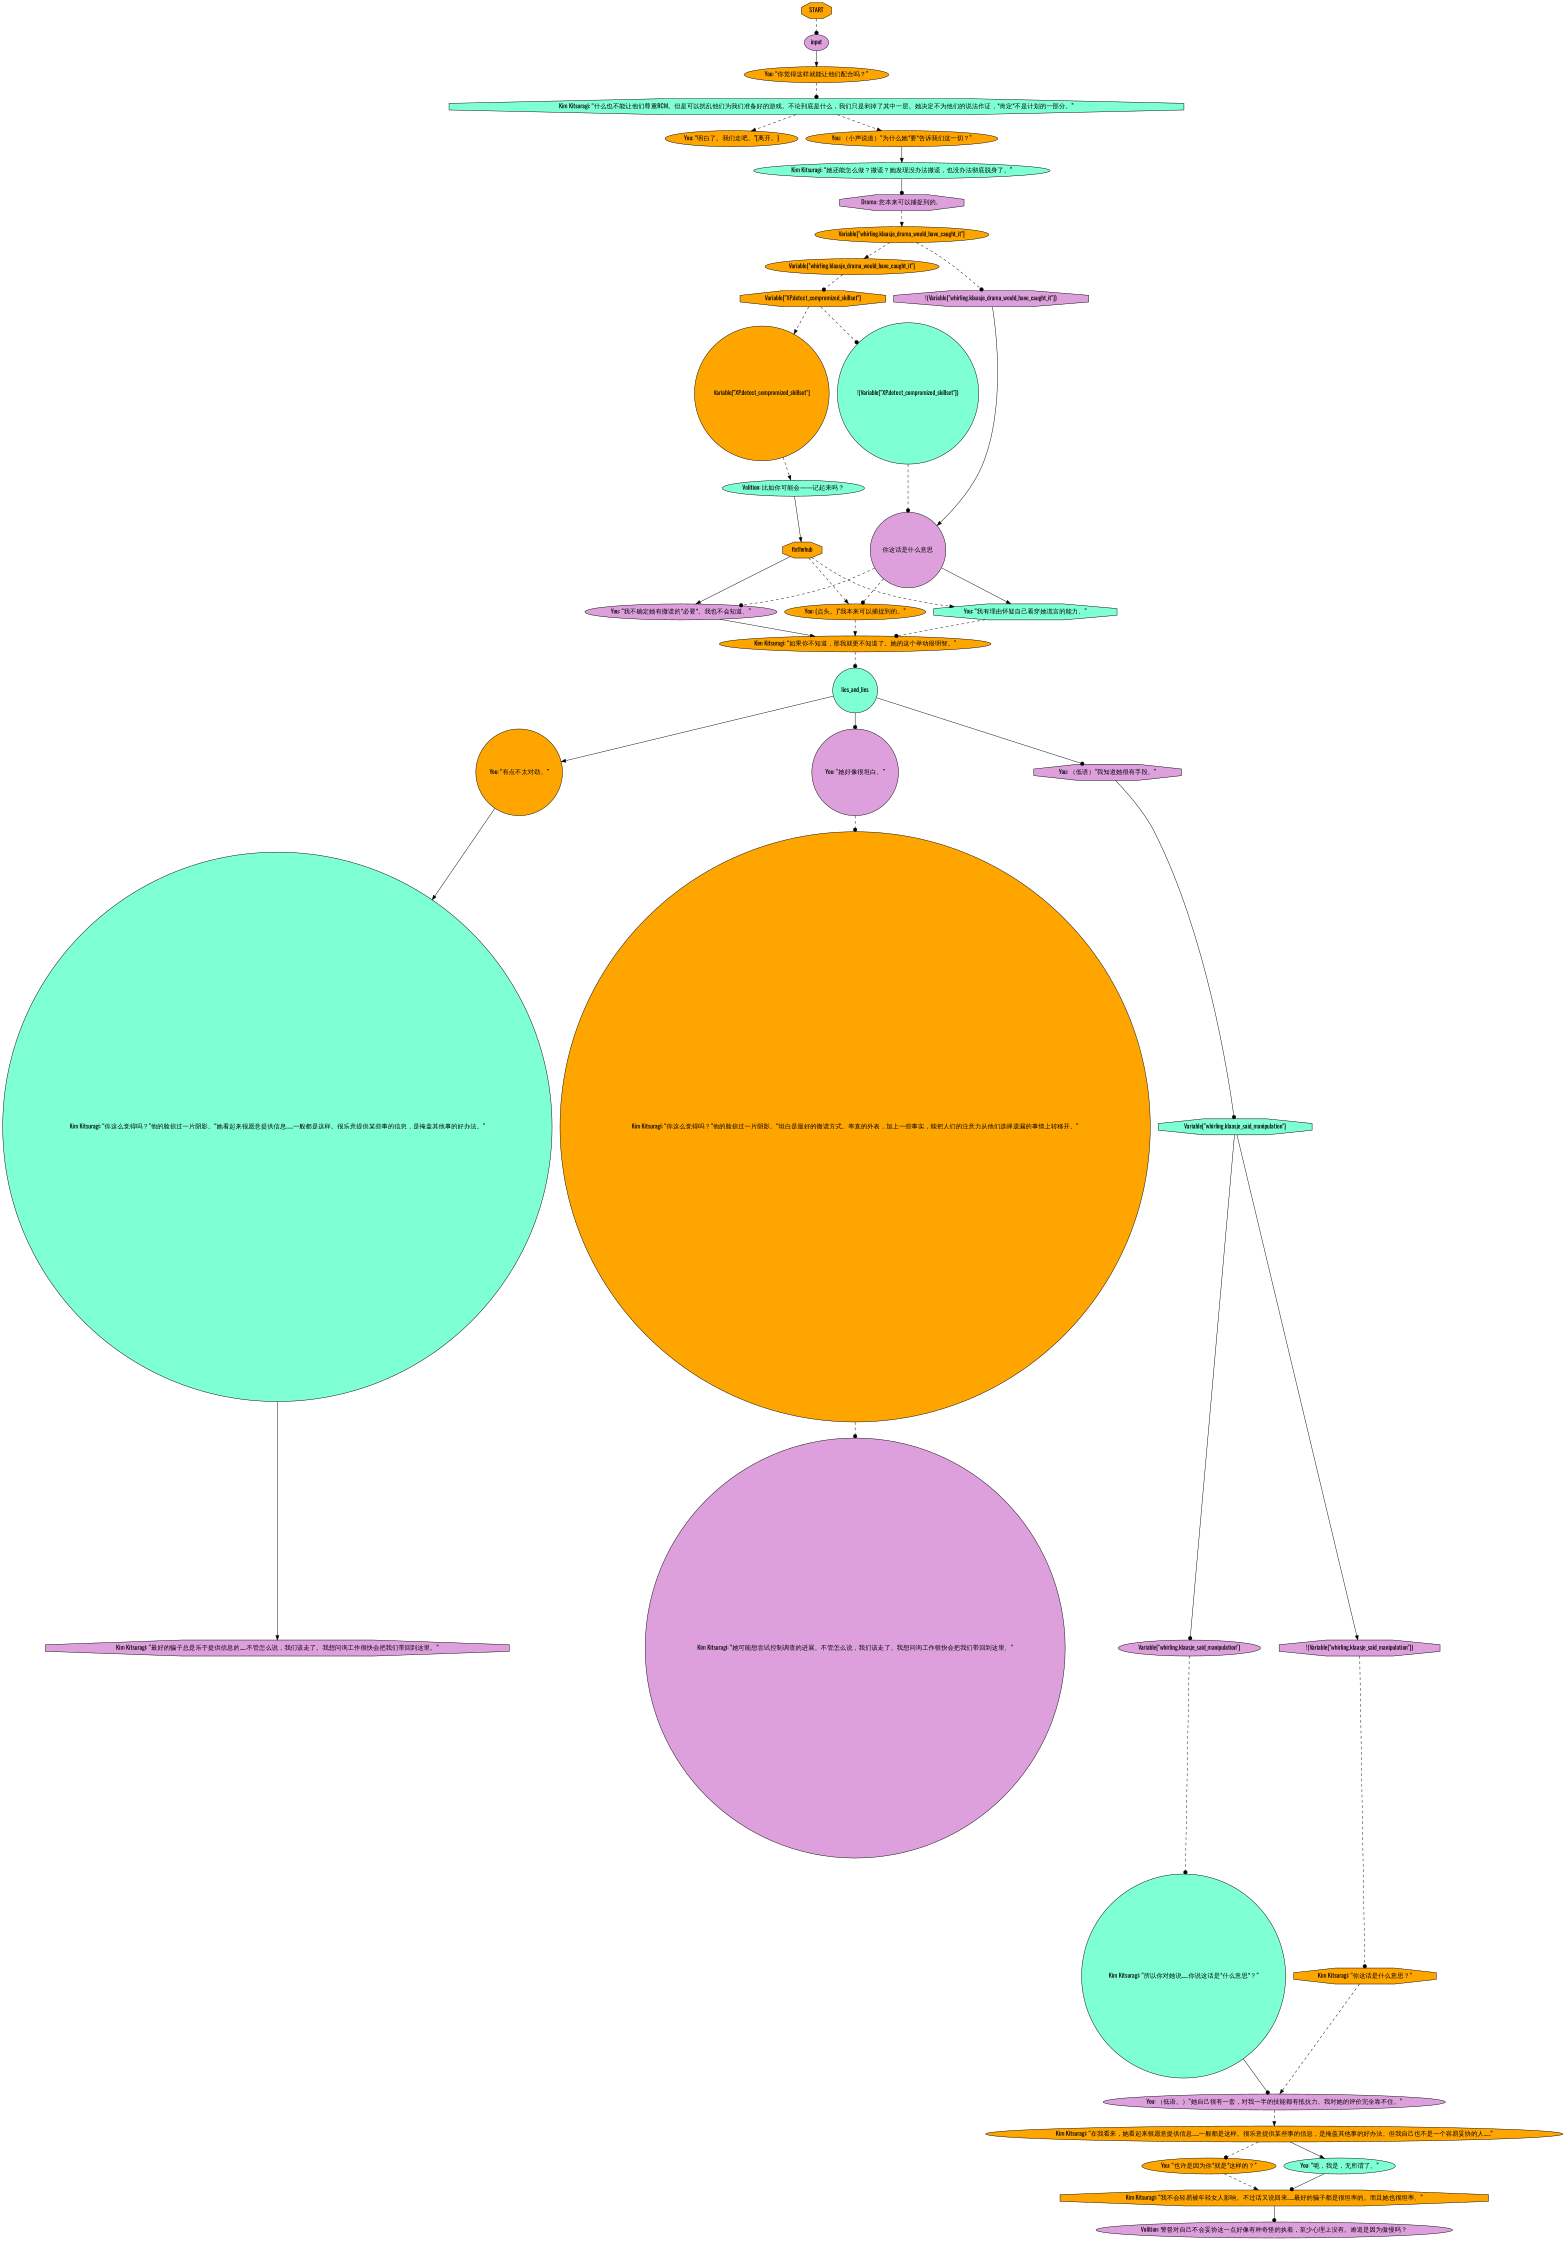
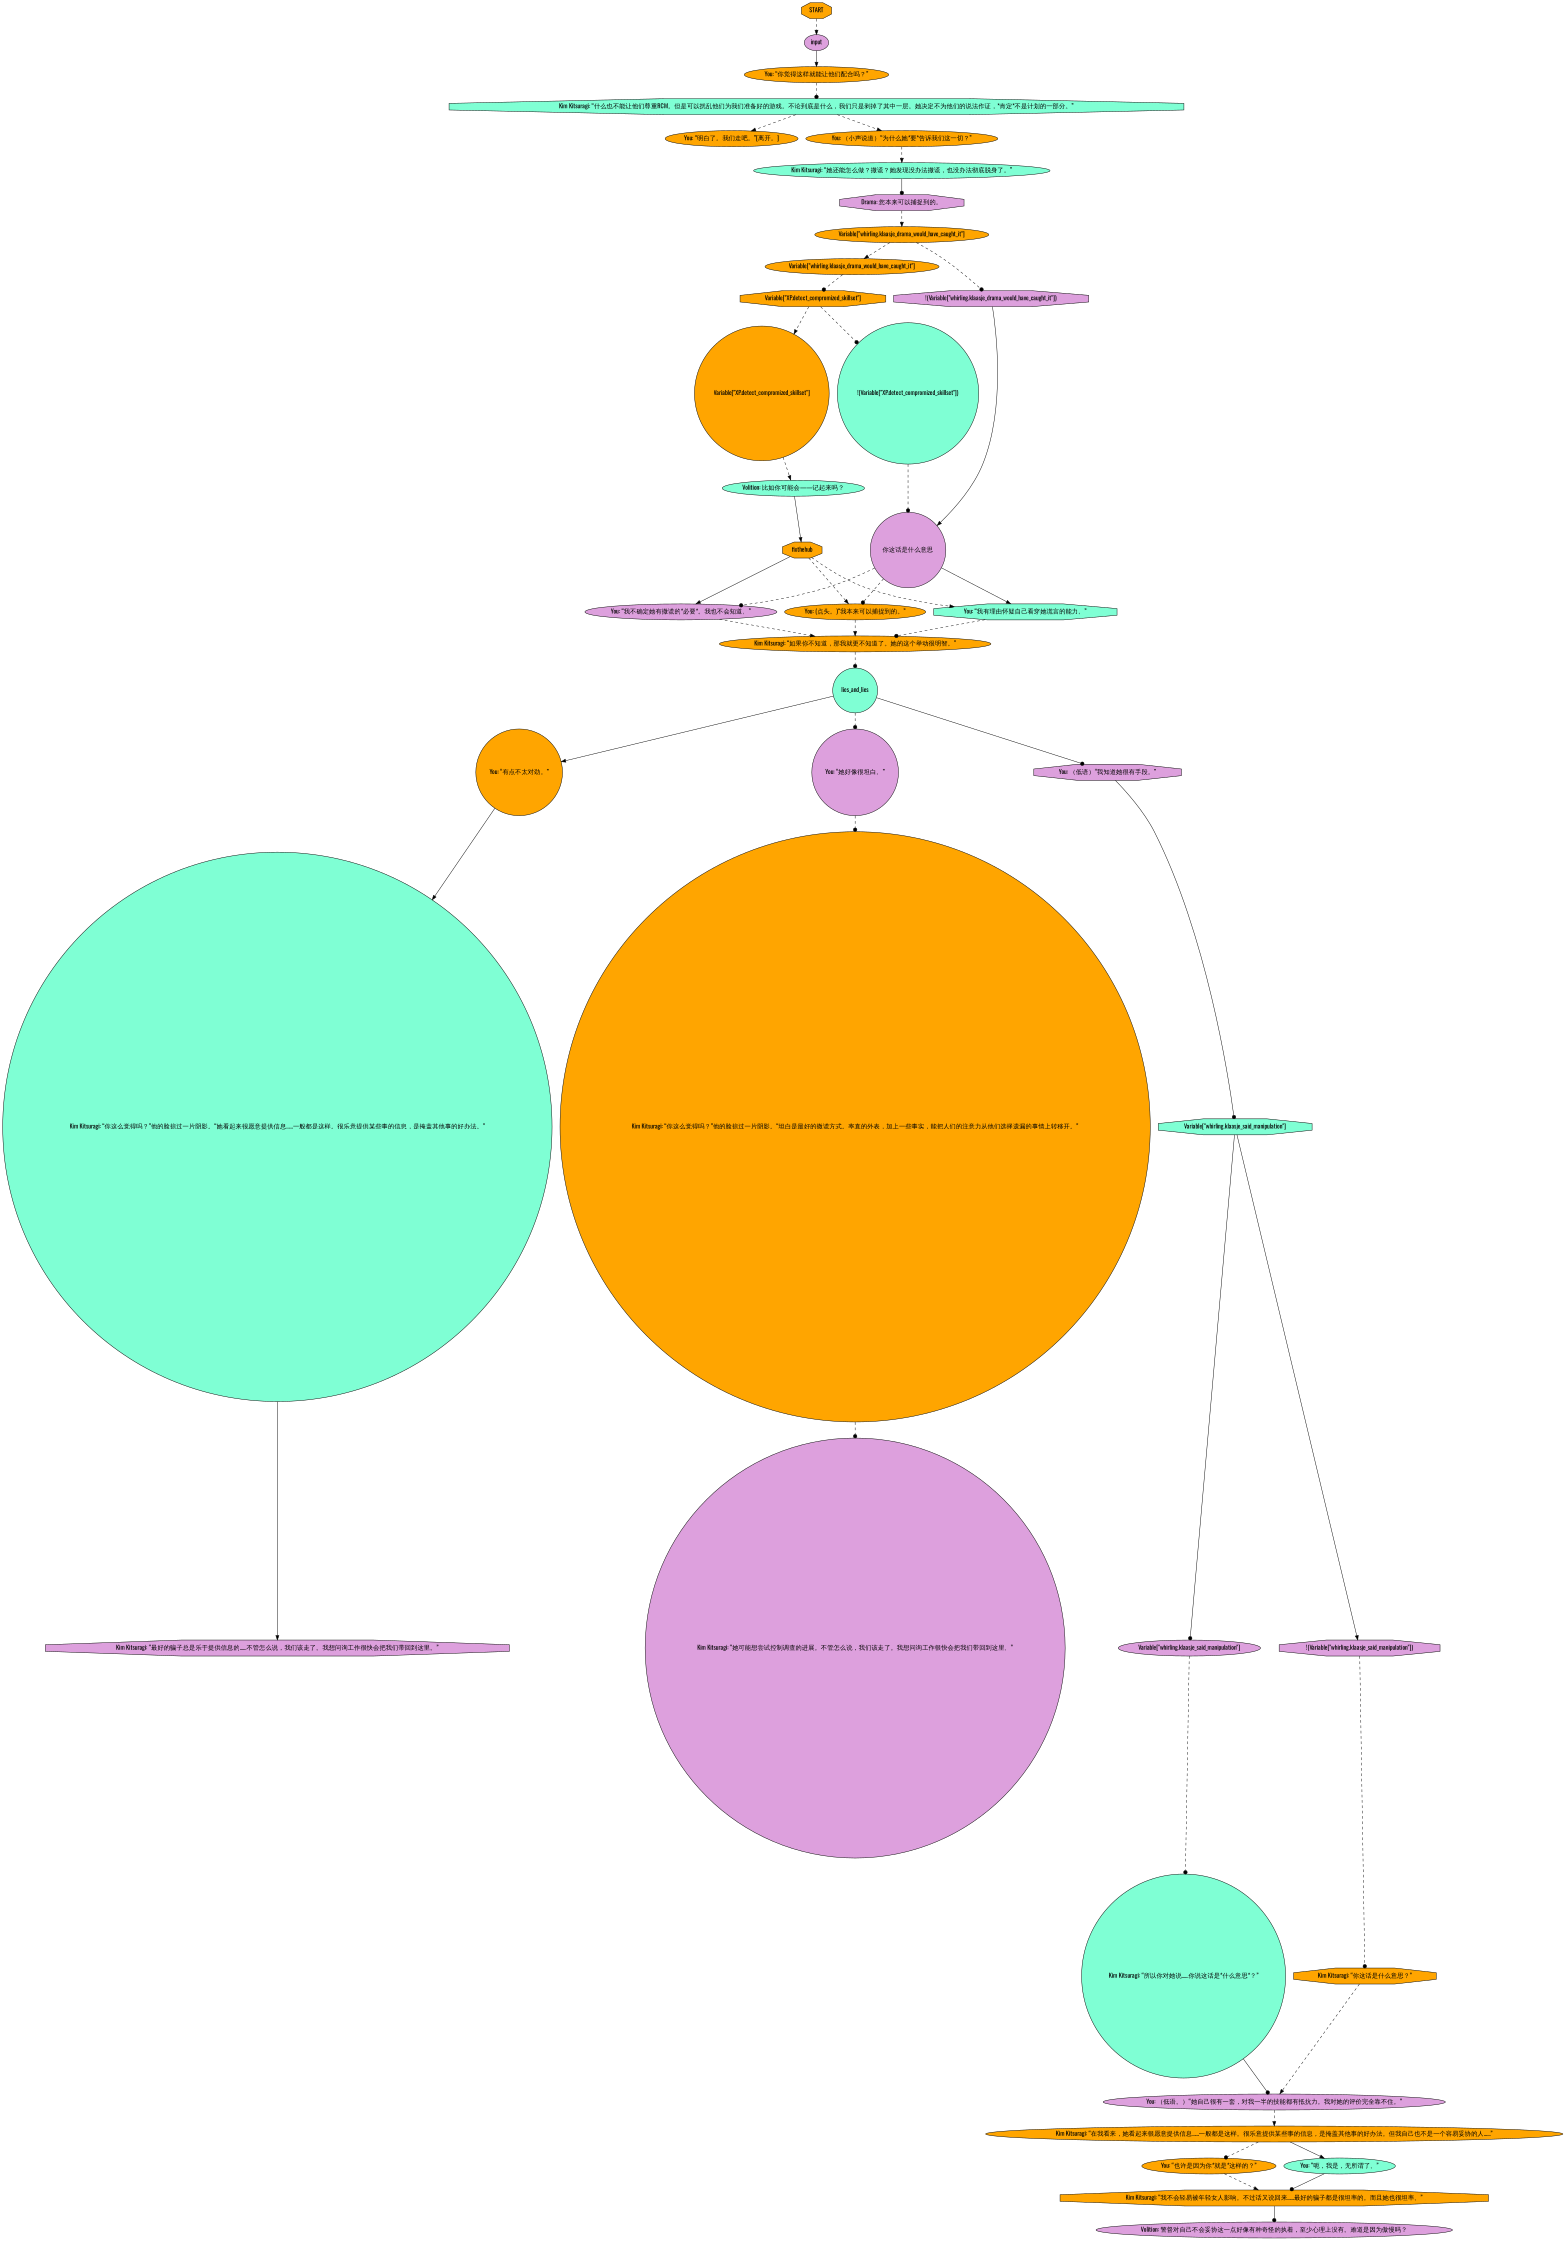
(816, 25) -> (816, 25)
(902, 152) -> (902, 152)
(765, 627) -> (765, 627)
(855, 719) -> (855, 719)
